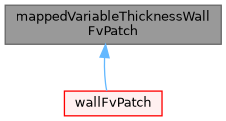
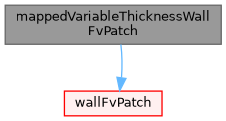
(105, 74) -> (122, 61)
